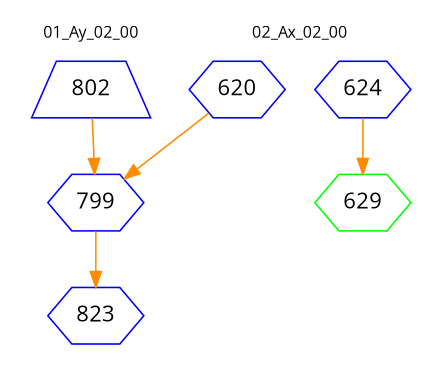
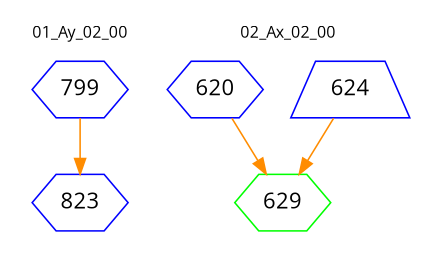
(91, 90) -> none
(363, 90) -> (350, 90)
(185, 131) -> (245, 139)
